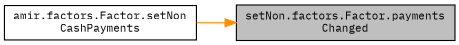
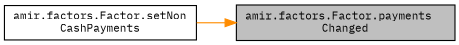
(346, 23) -> (346, 23)
